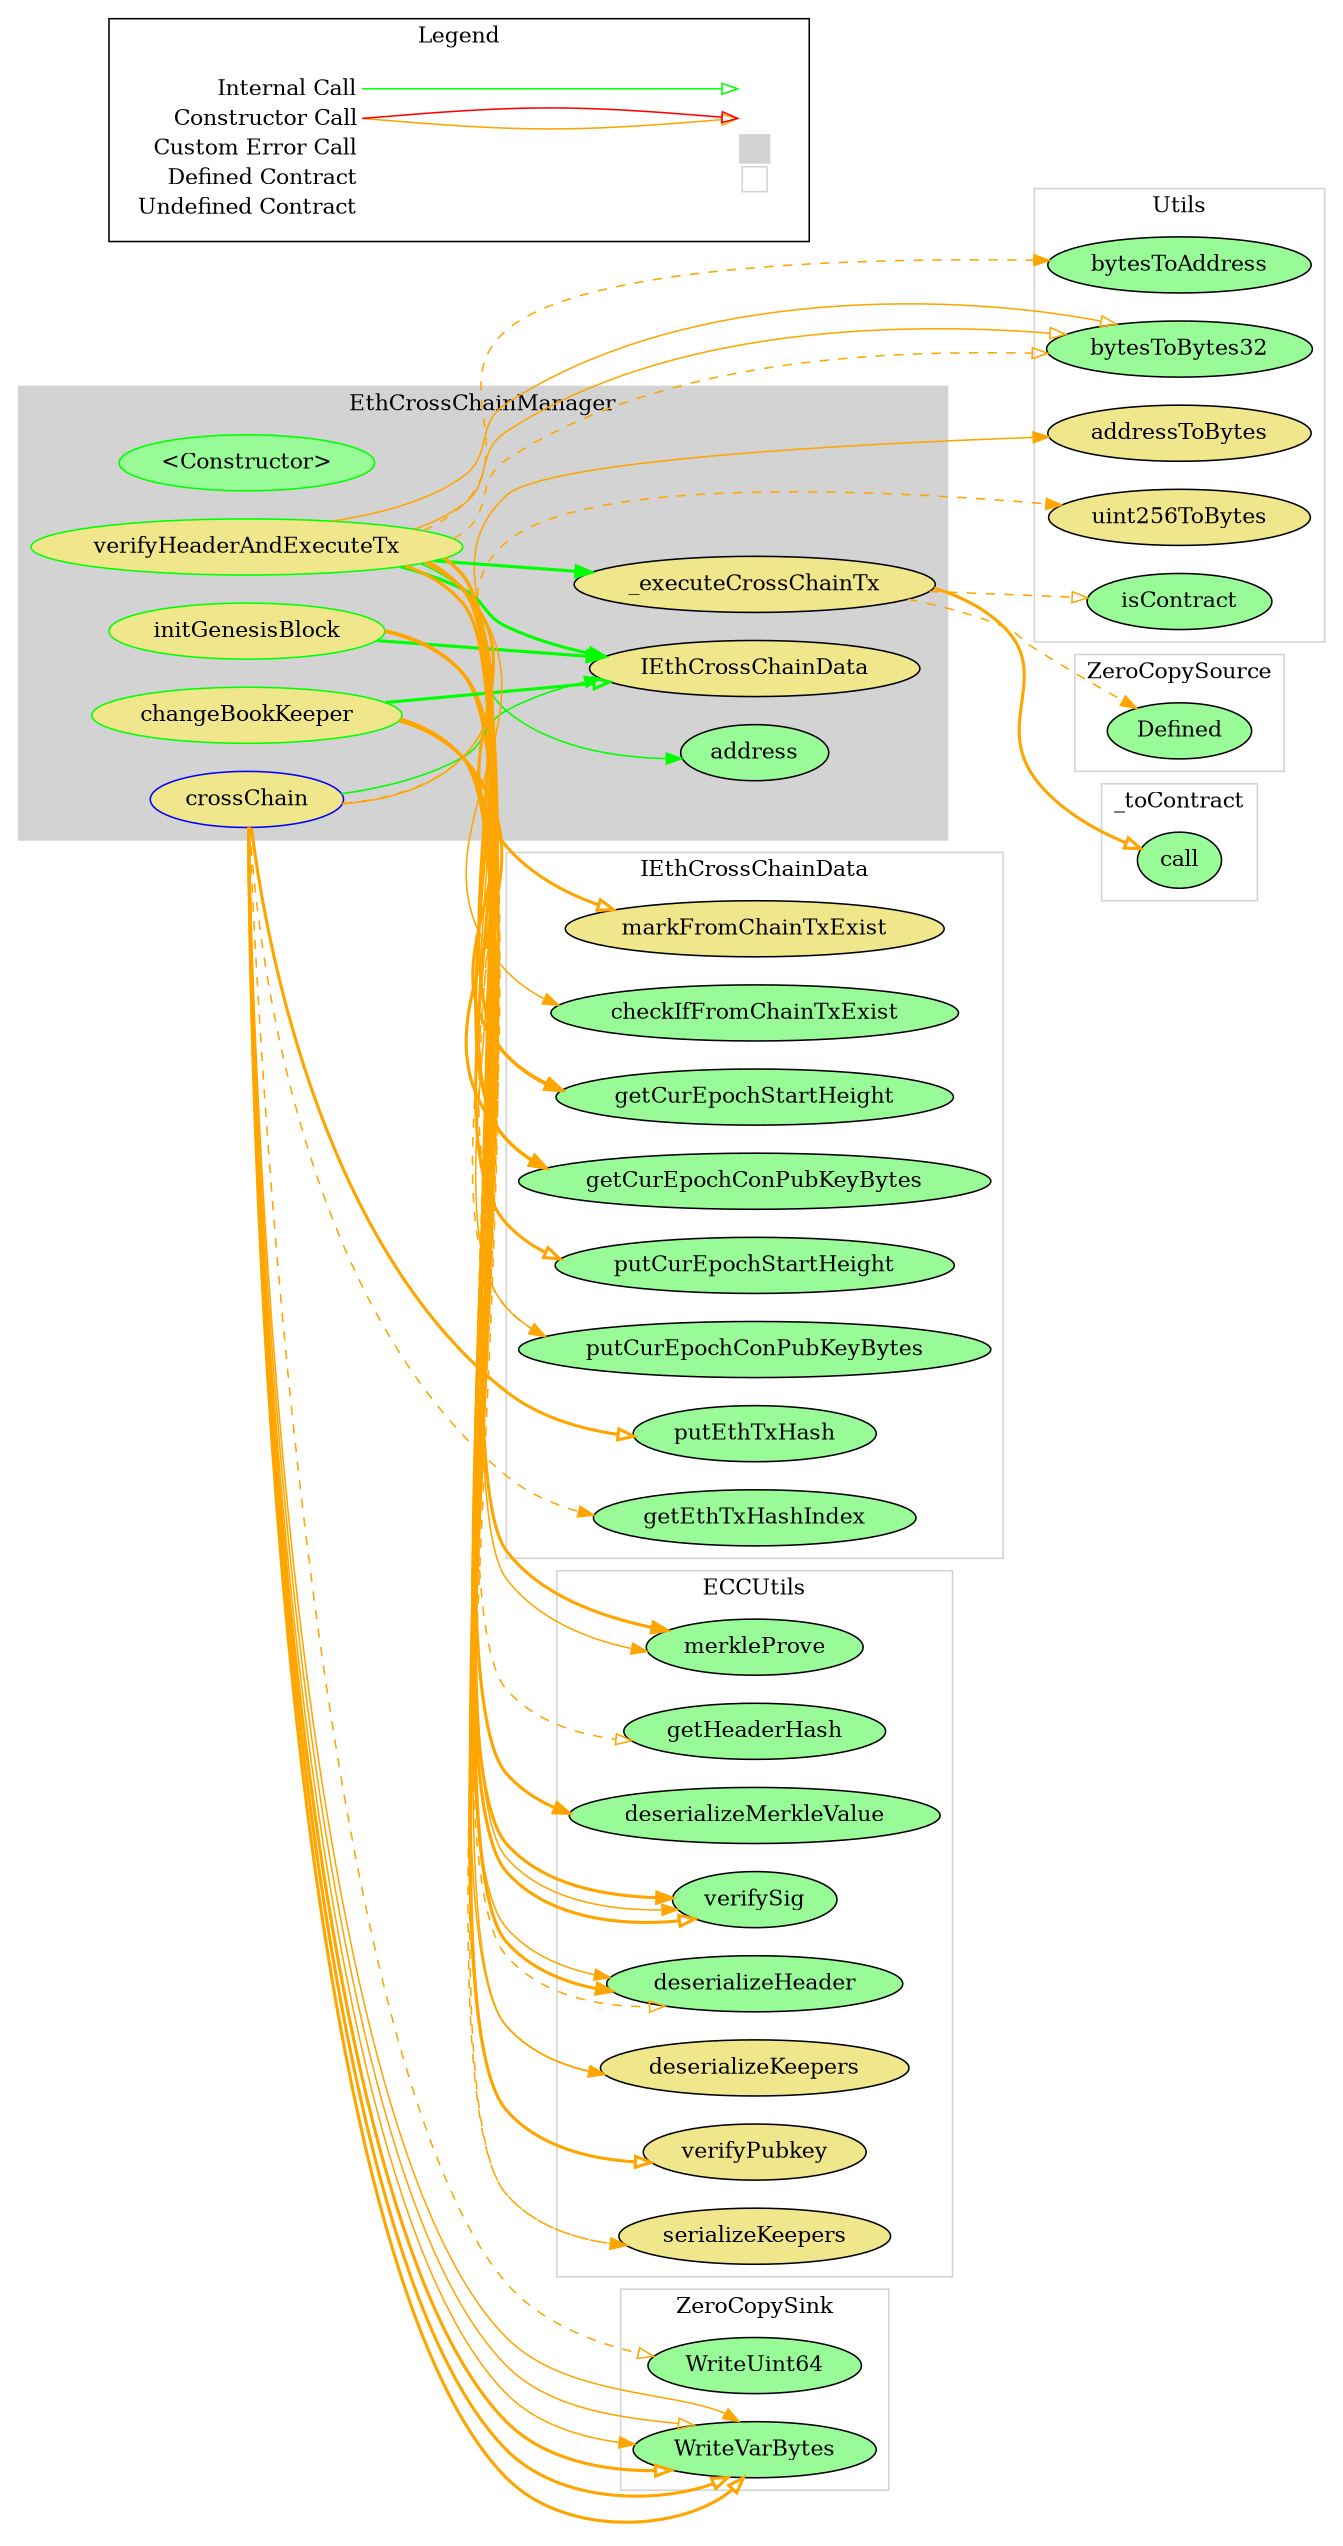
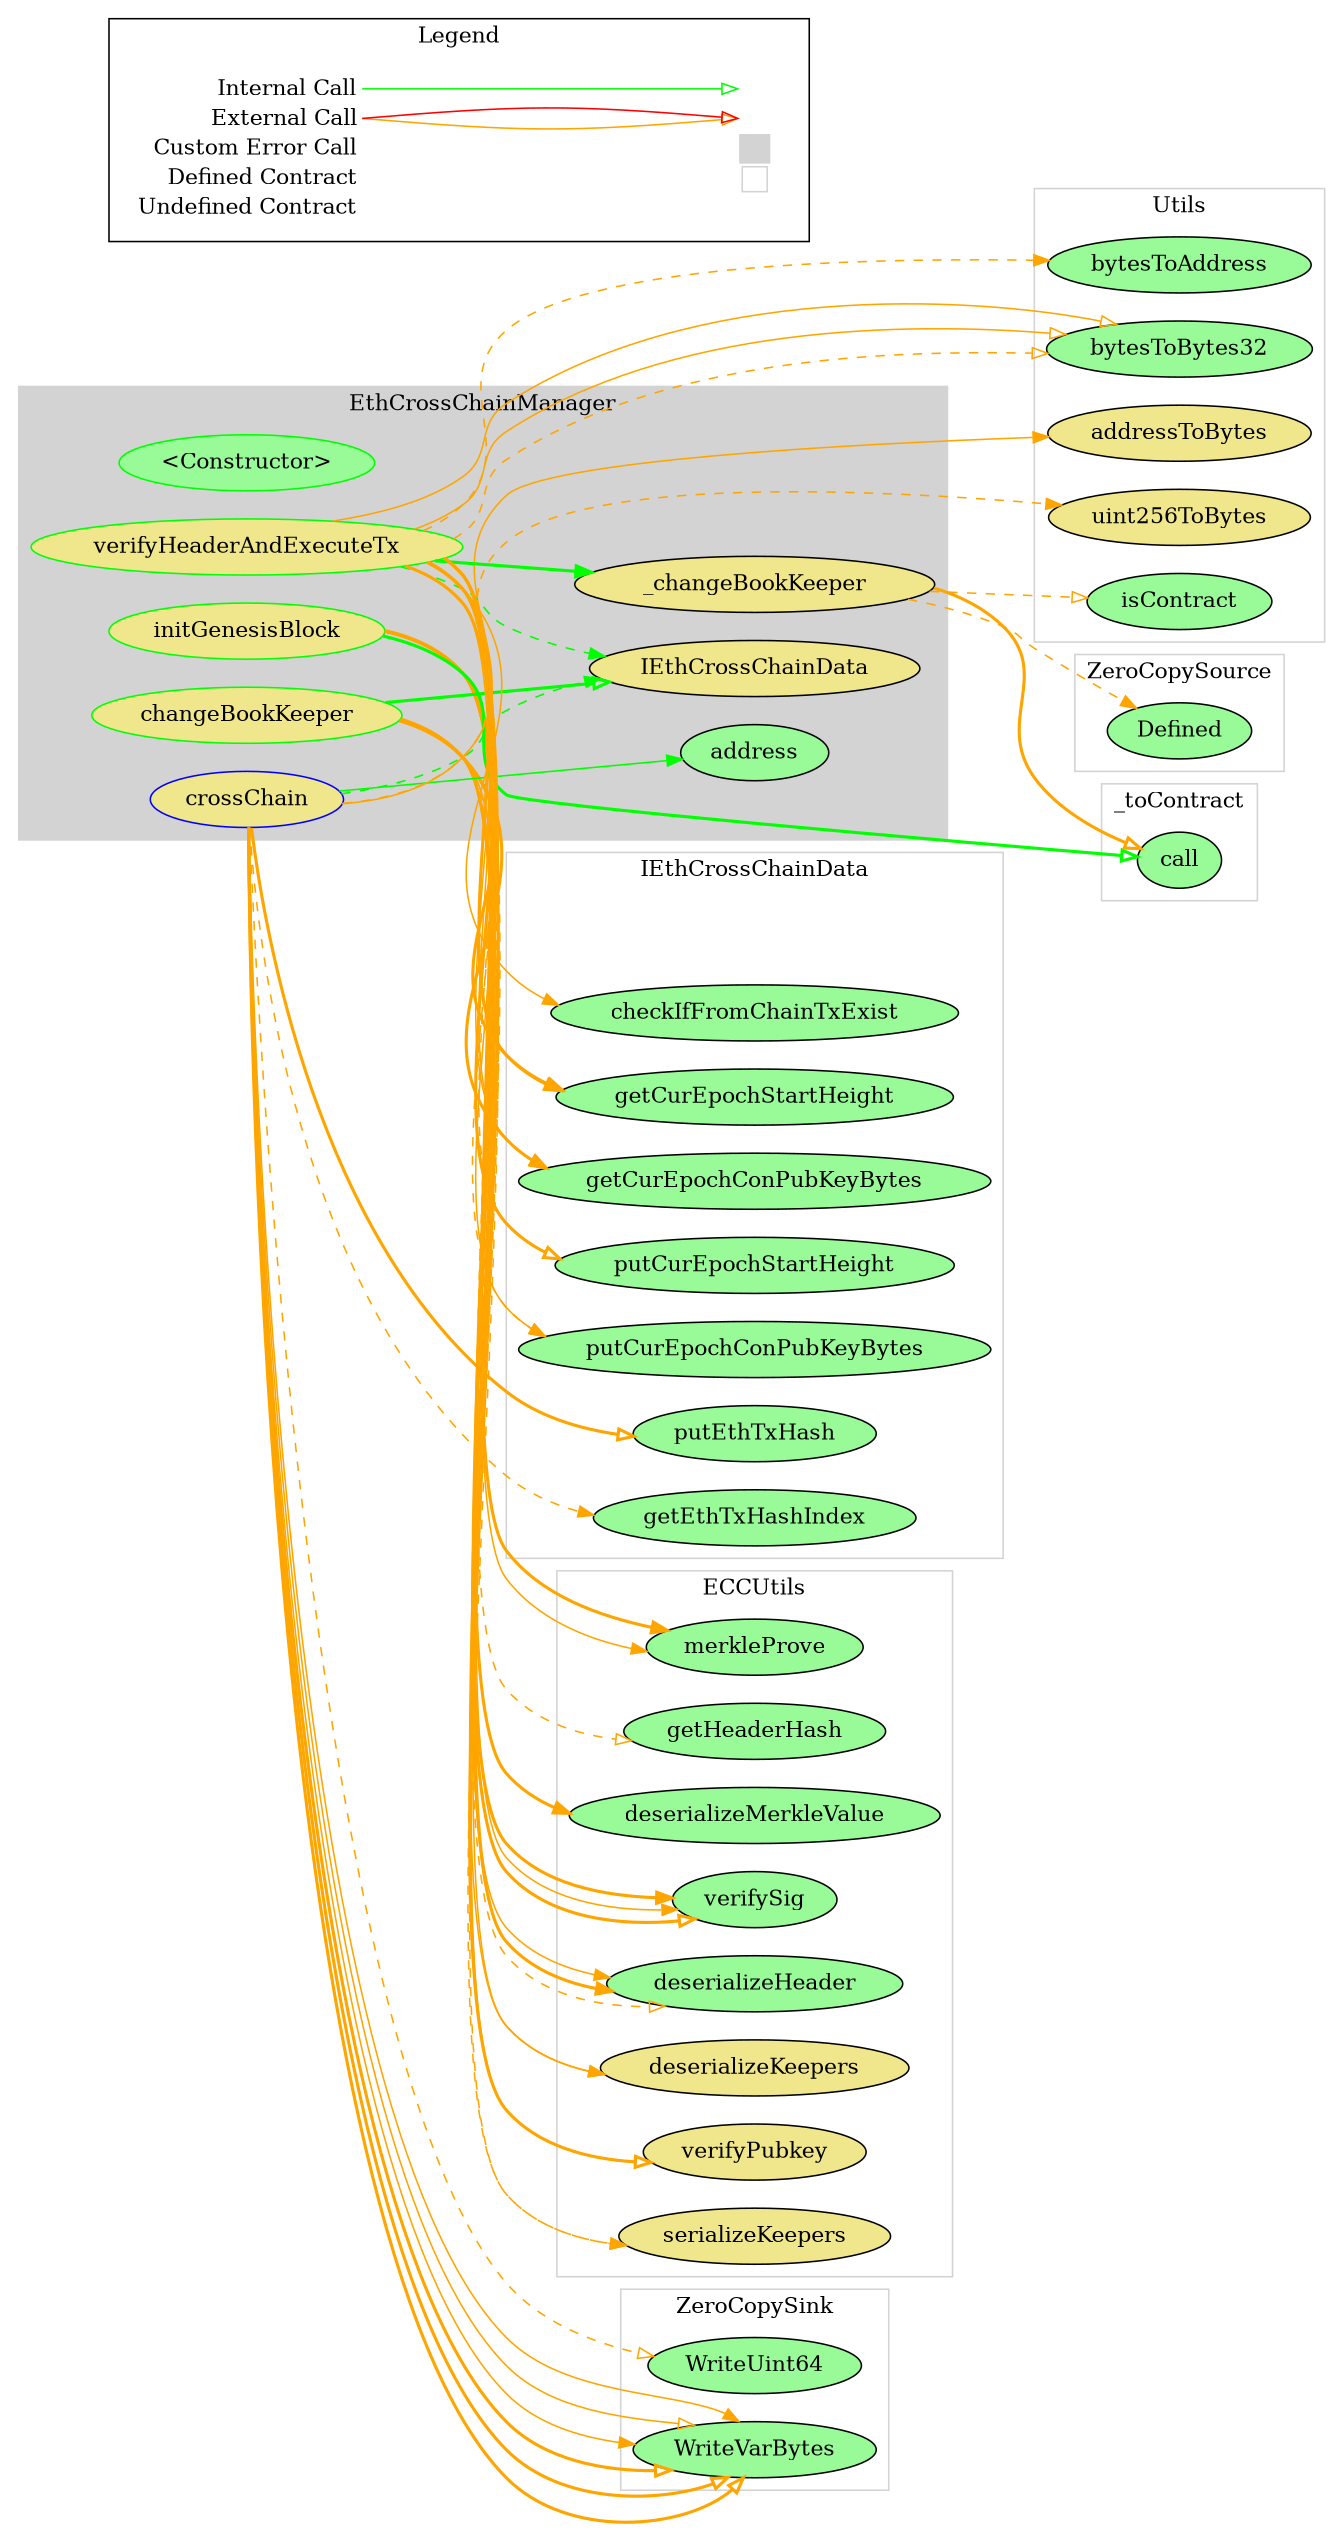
(266, 118) -> (284, 118)
(755, 584) -> (755, 584)
(496, 620) -> (492, 616)
(461, 647) -> (702, 818)
(515, 717) -> (511, 775)
(409, 779) -> (513, 707)
(484, 859) -> (484, 859)
(755, 929) -> none
